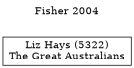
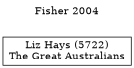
(67, 51) -> (67, 51)
